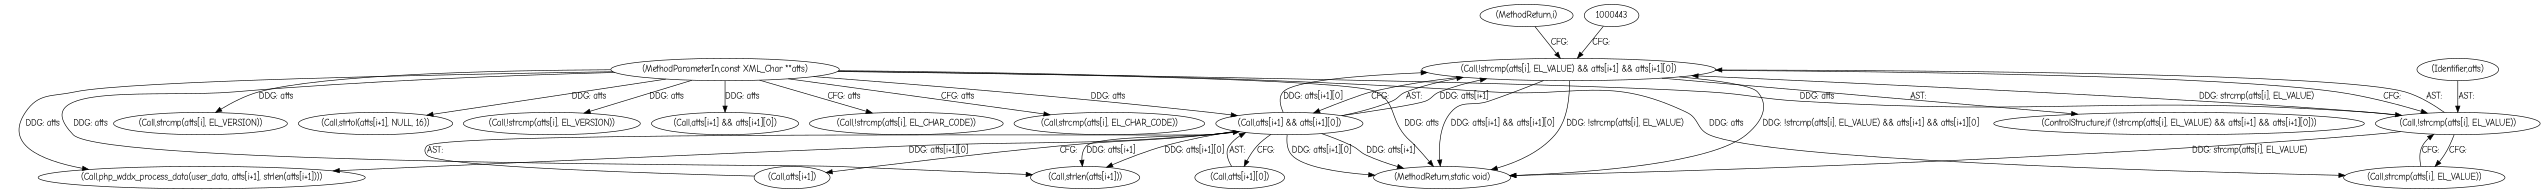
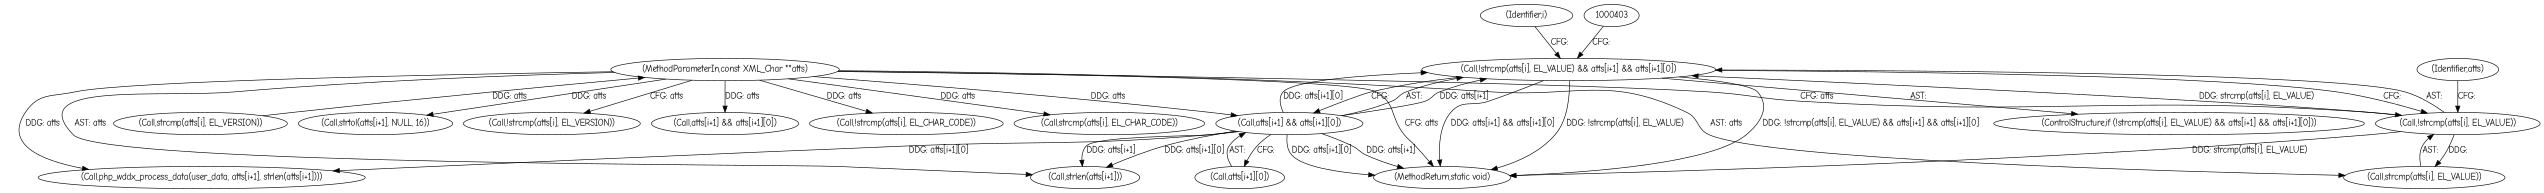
(1527, 16) -> (1527, 16)
(1612, 16) -> (1612, 16)
(413, 75) -> (450, 96)
(667, 97) -> (667, 97)
(844, 97) -> (844, 97)
(958, 97) -> (958, 97)
(1817, 97) -> (1817, 97)
(2468, 97) -> (2468, 97)
(91, 124) -> (91, 124)
(1422, 124) -> (1422, 124)
(1726, 124) -> (1726, 124)
(2432, 151) -> (2432, 151)
(2459, 151) -> (2459, 151)
(792, 178) -> none
